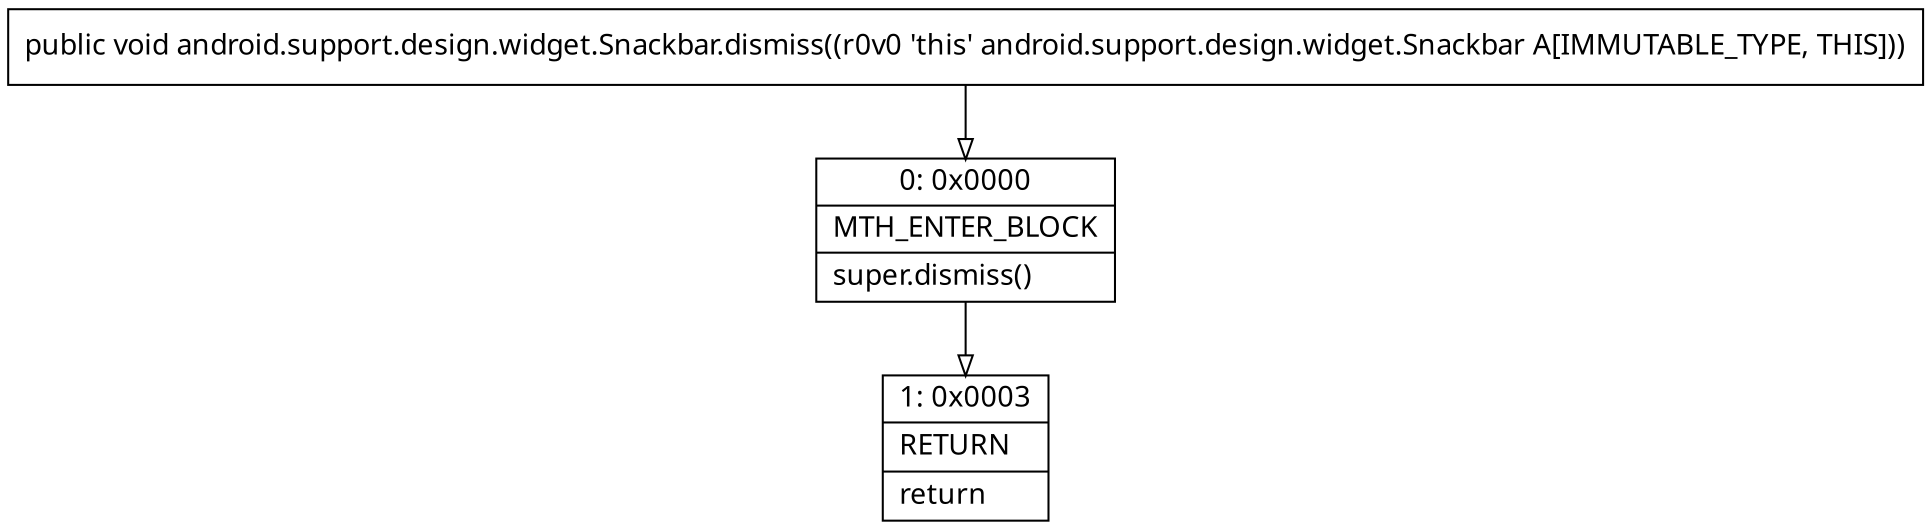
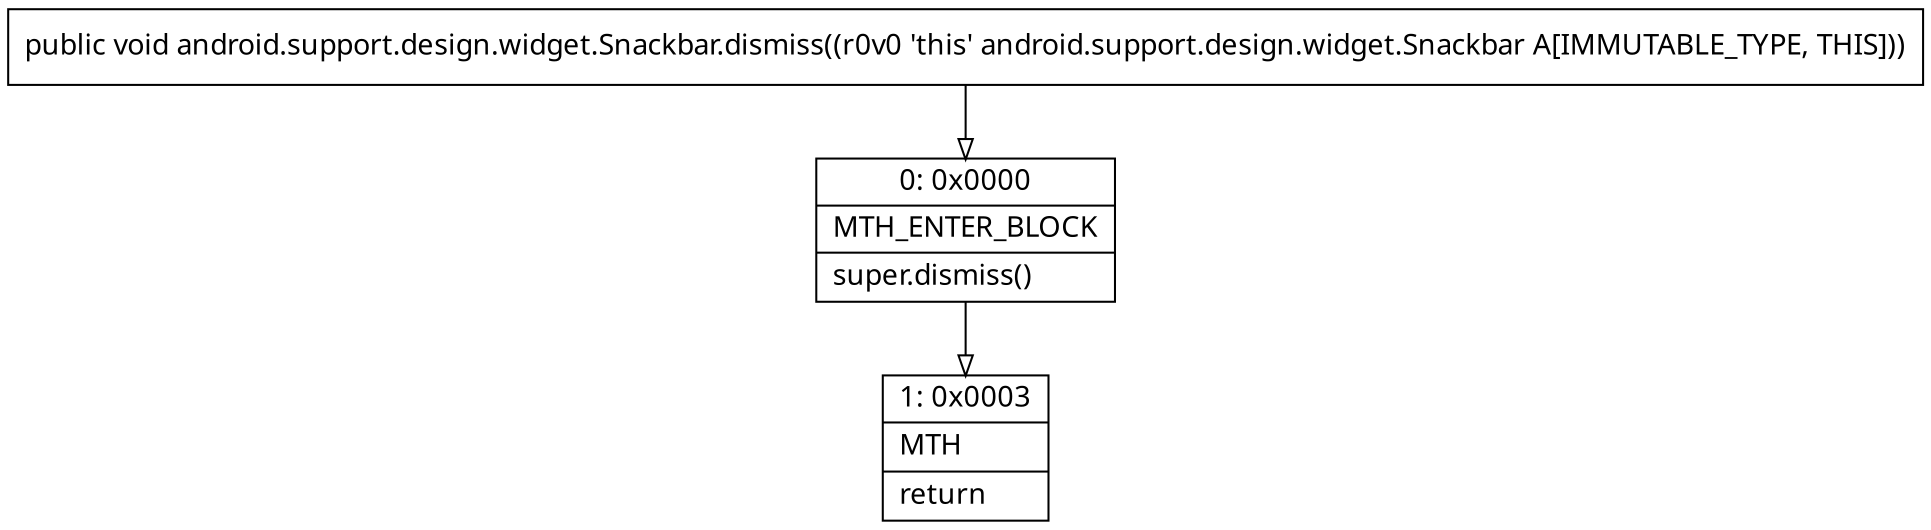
(955, 446) -> (931, 446)
